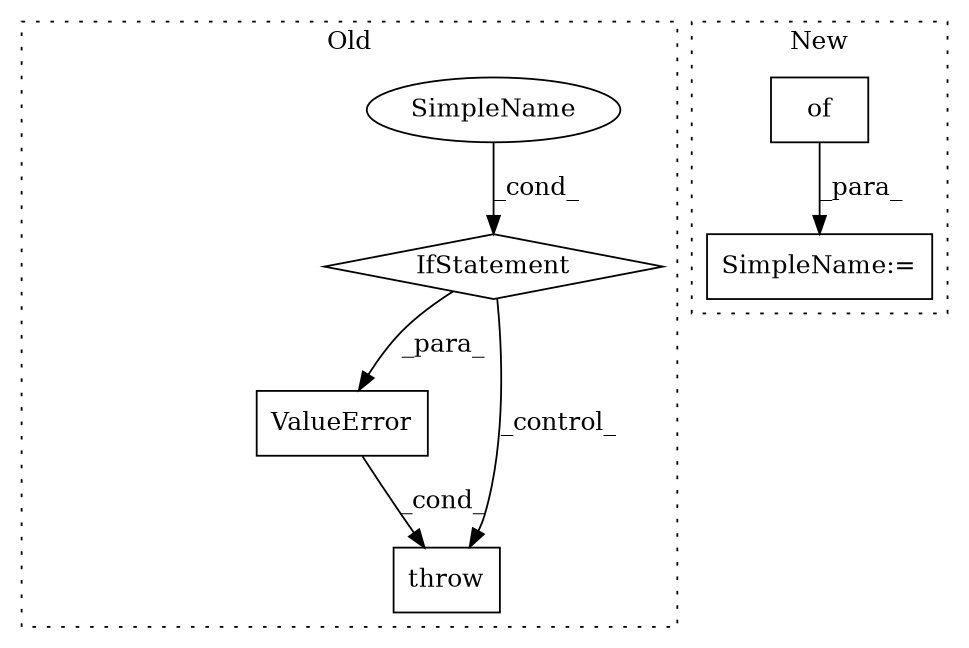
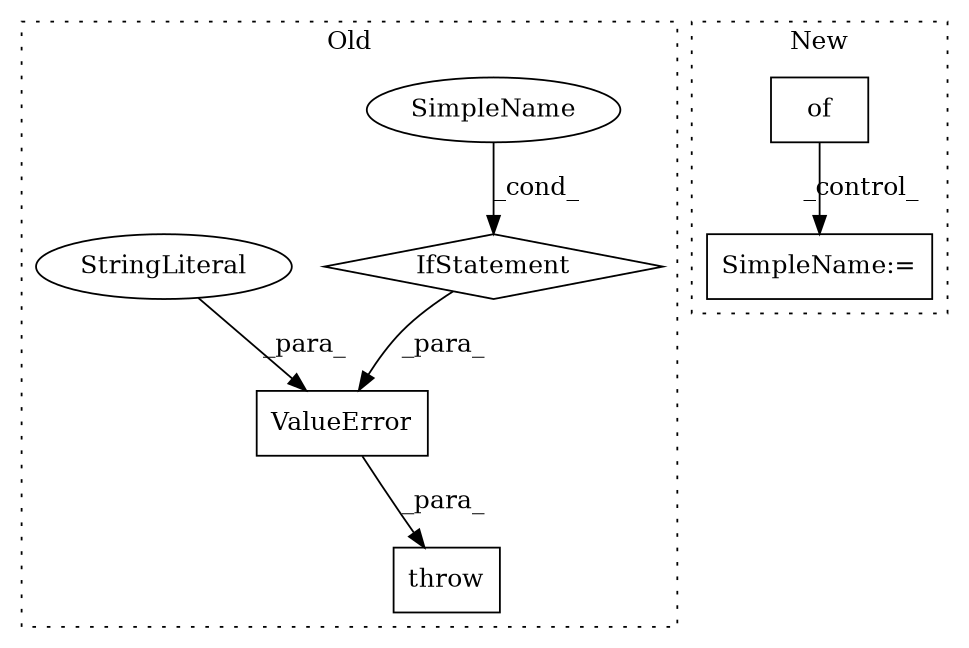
(861, 188) -> (861, 188)
none -> (164, 267)
(500, 416) -> none
(443, 502) -> (443, 502)
